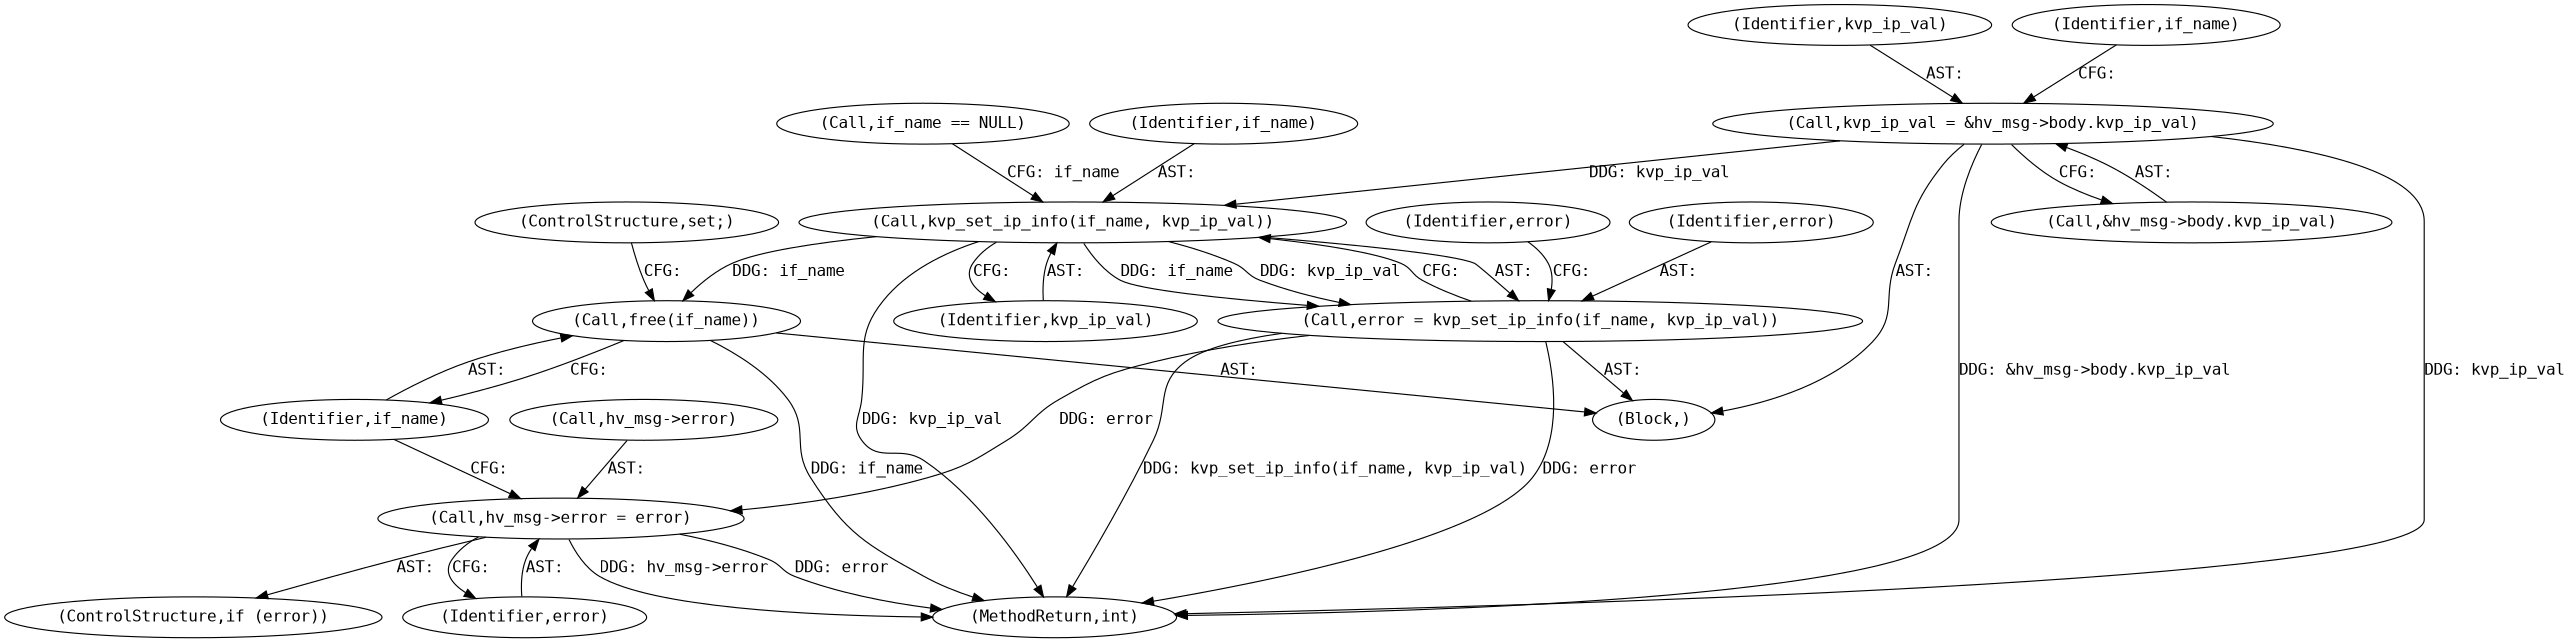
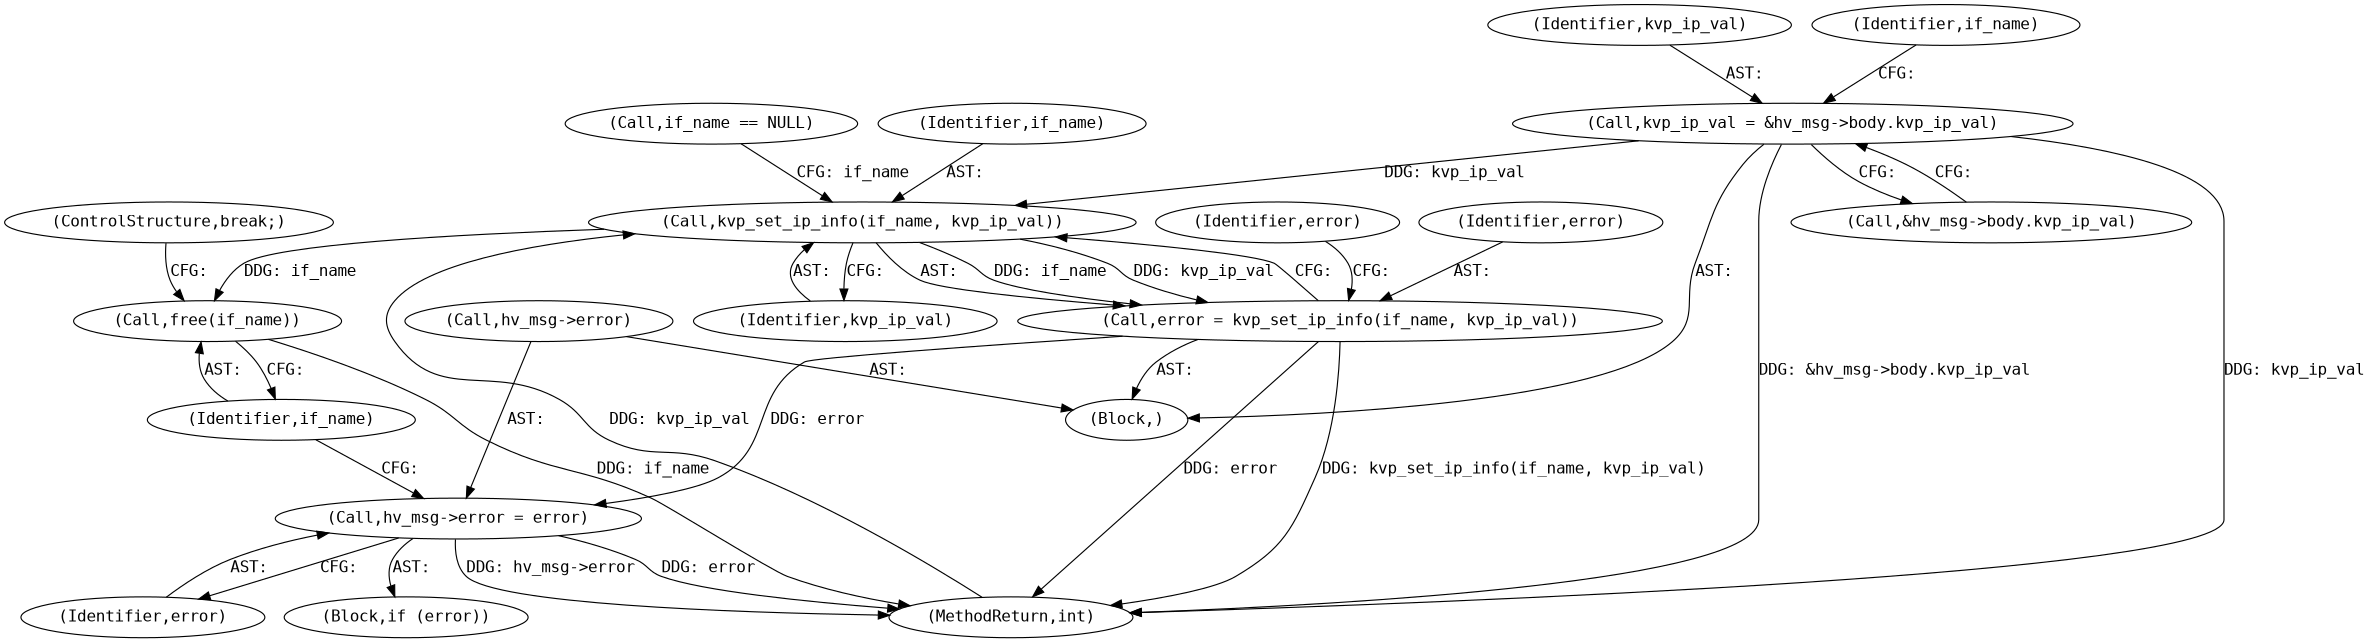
(2159, 173) -> (1958, 173)
(627, 222) -> (169, 222)
(1160, 370) -> (844, 372)
(857, 431) -> (562, 401)
(193, 617) -> (406, 617)
